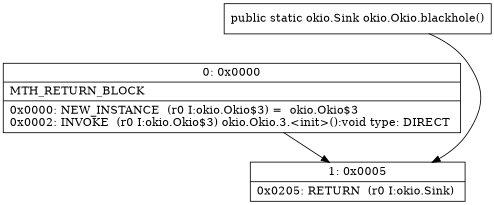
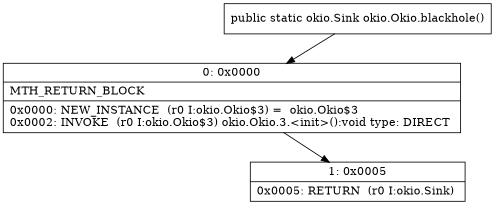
(480, 93) -> (314, 46)
(358, 191) -> (358, 191)
